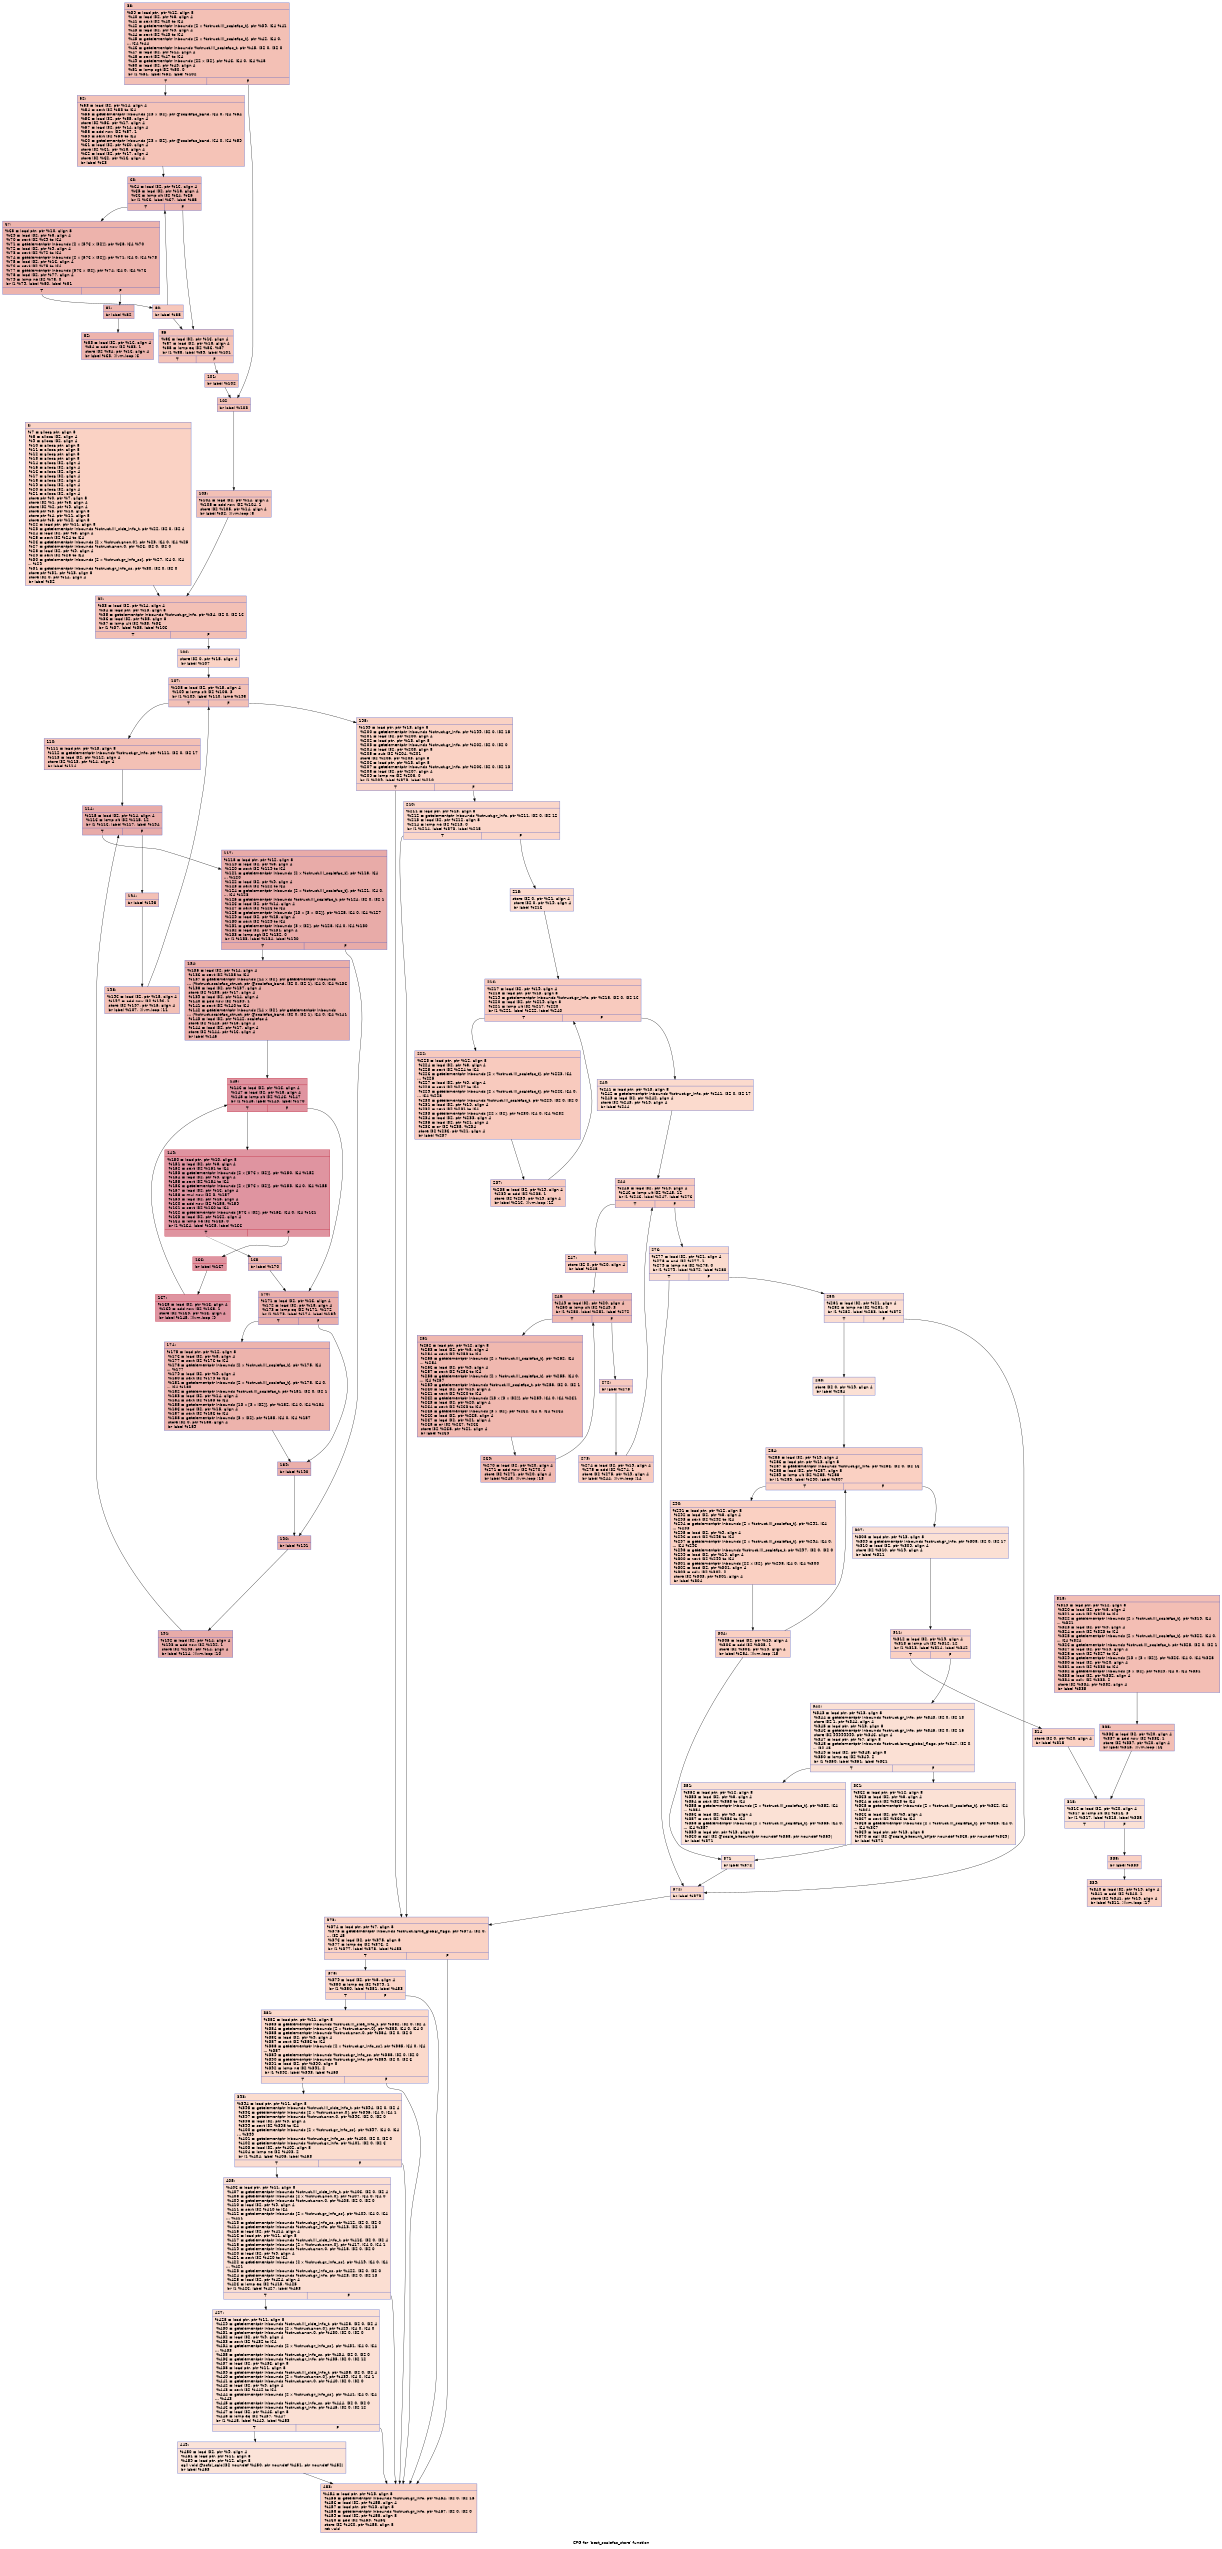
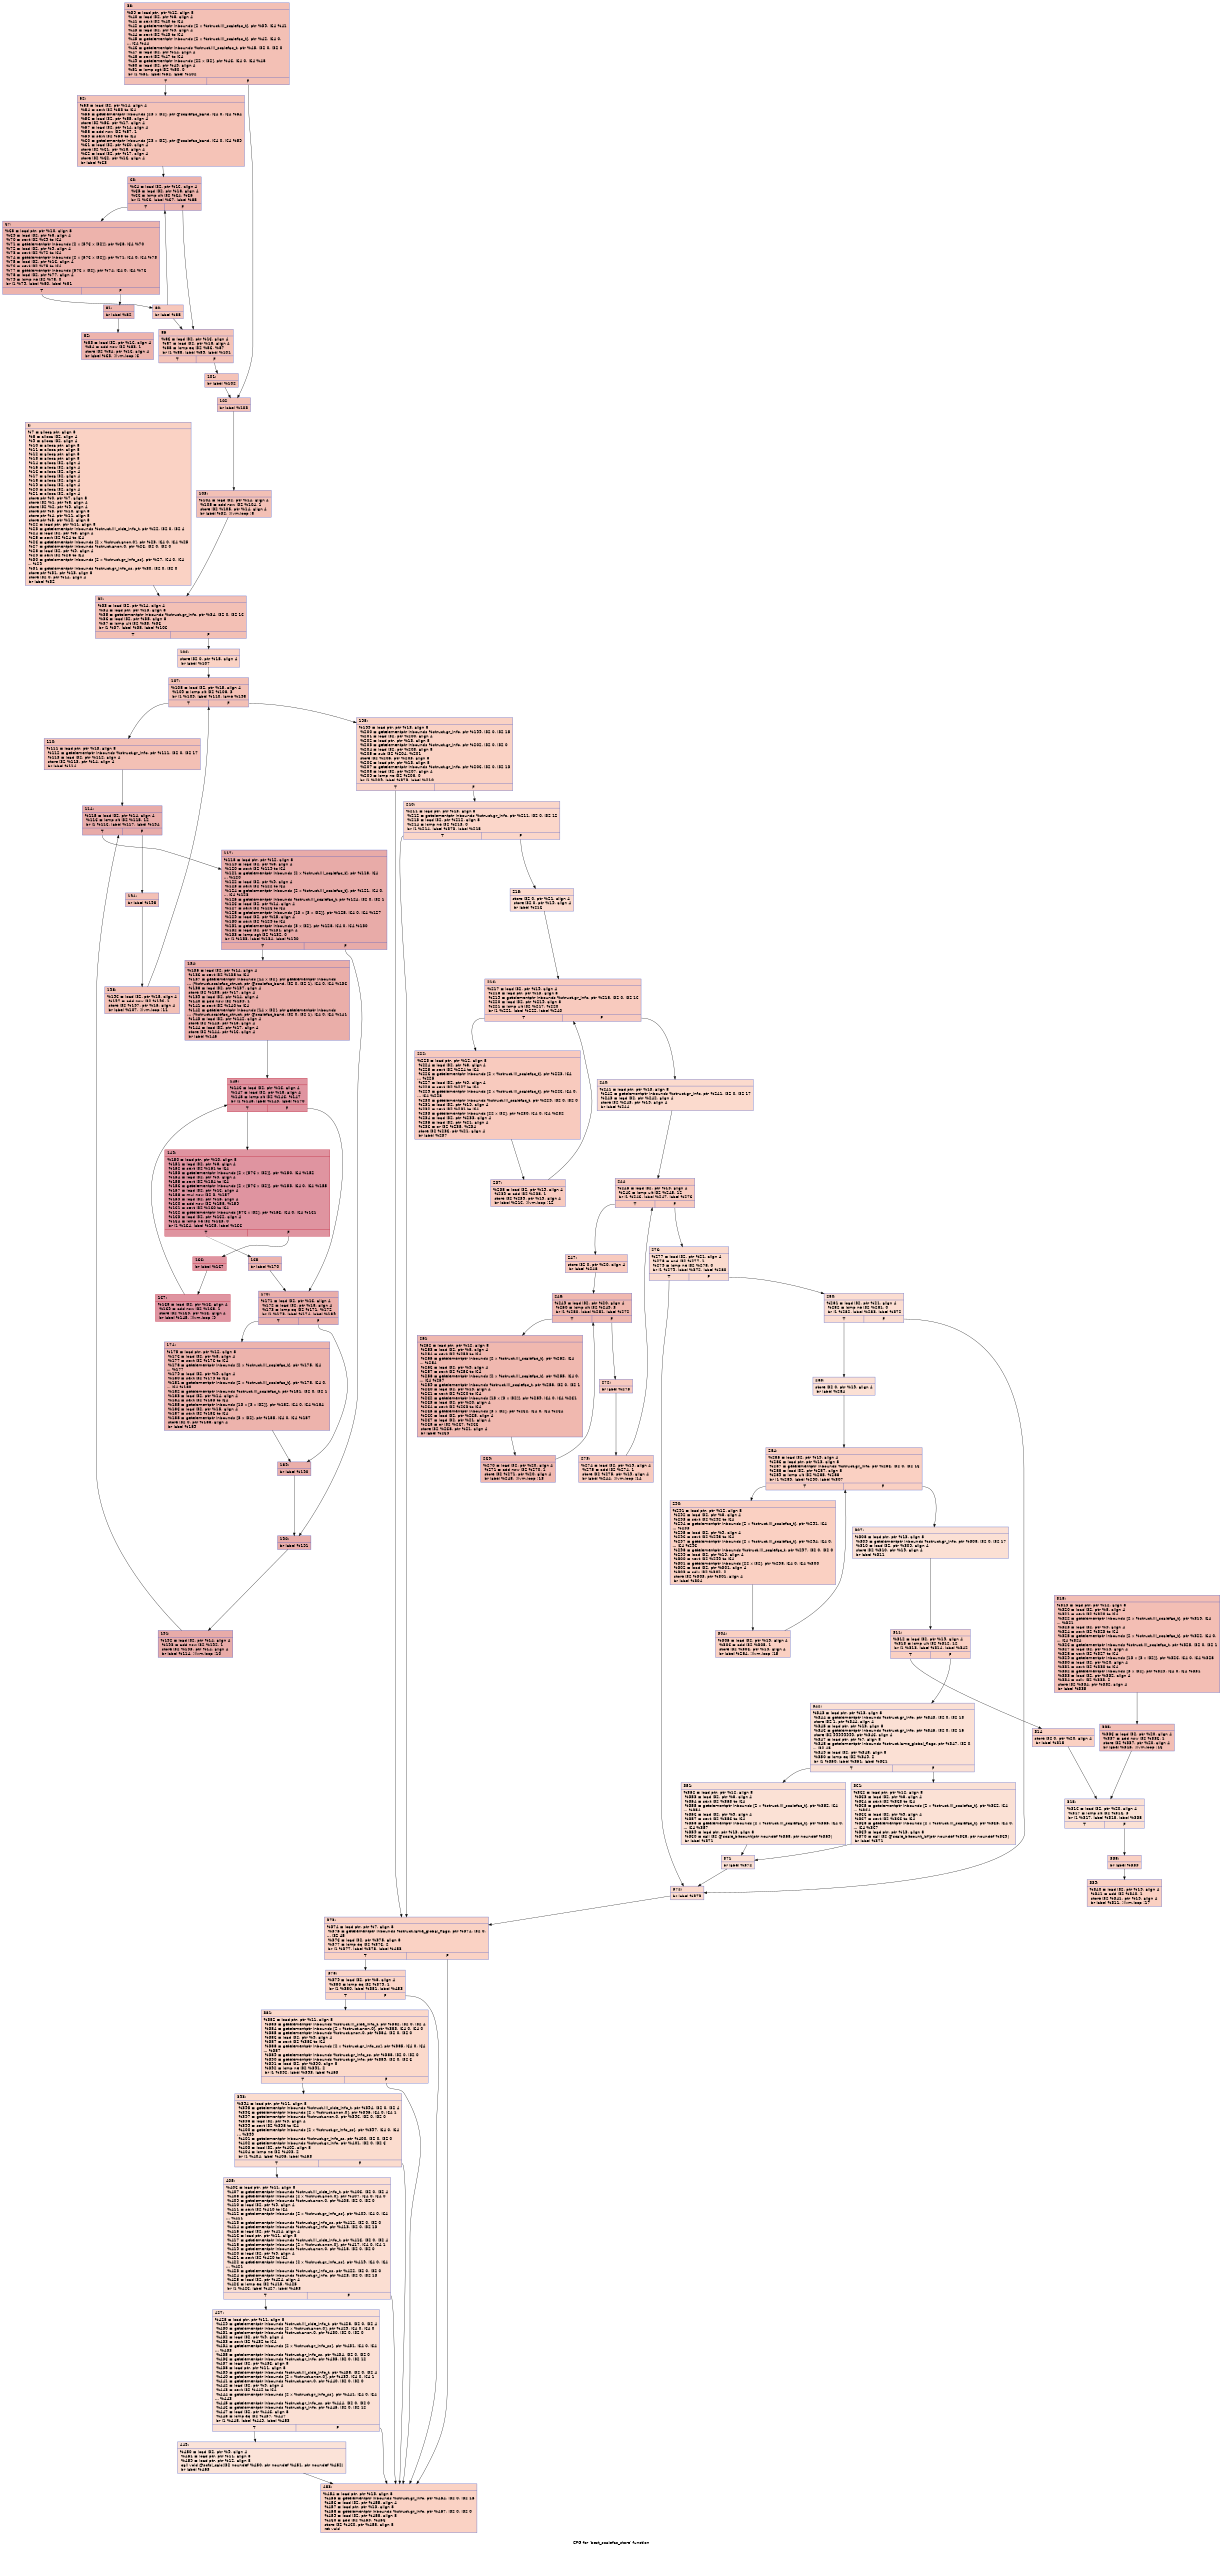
(228, 1019) -> (224, 1019)
(683, 1767) -> (745, 1849)
